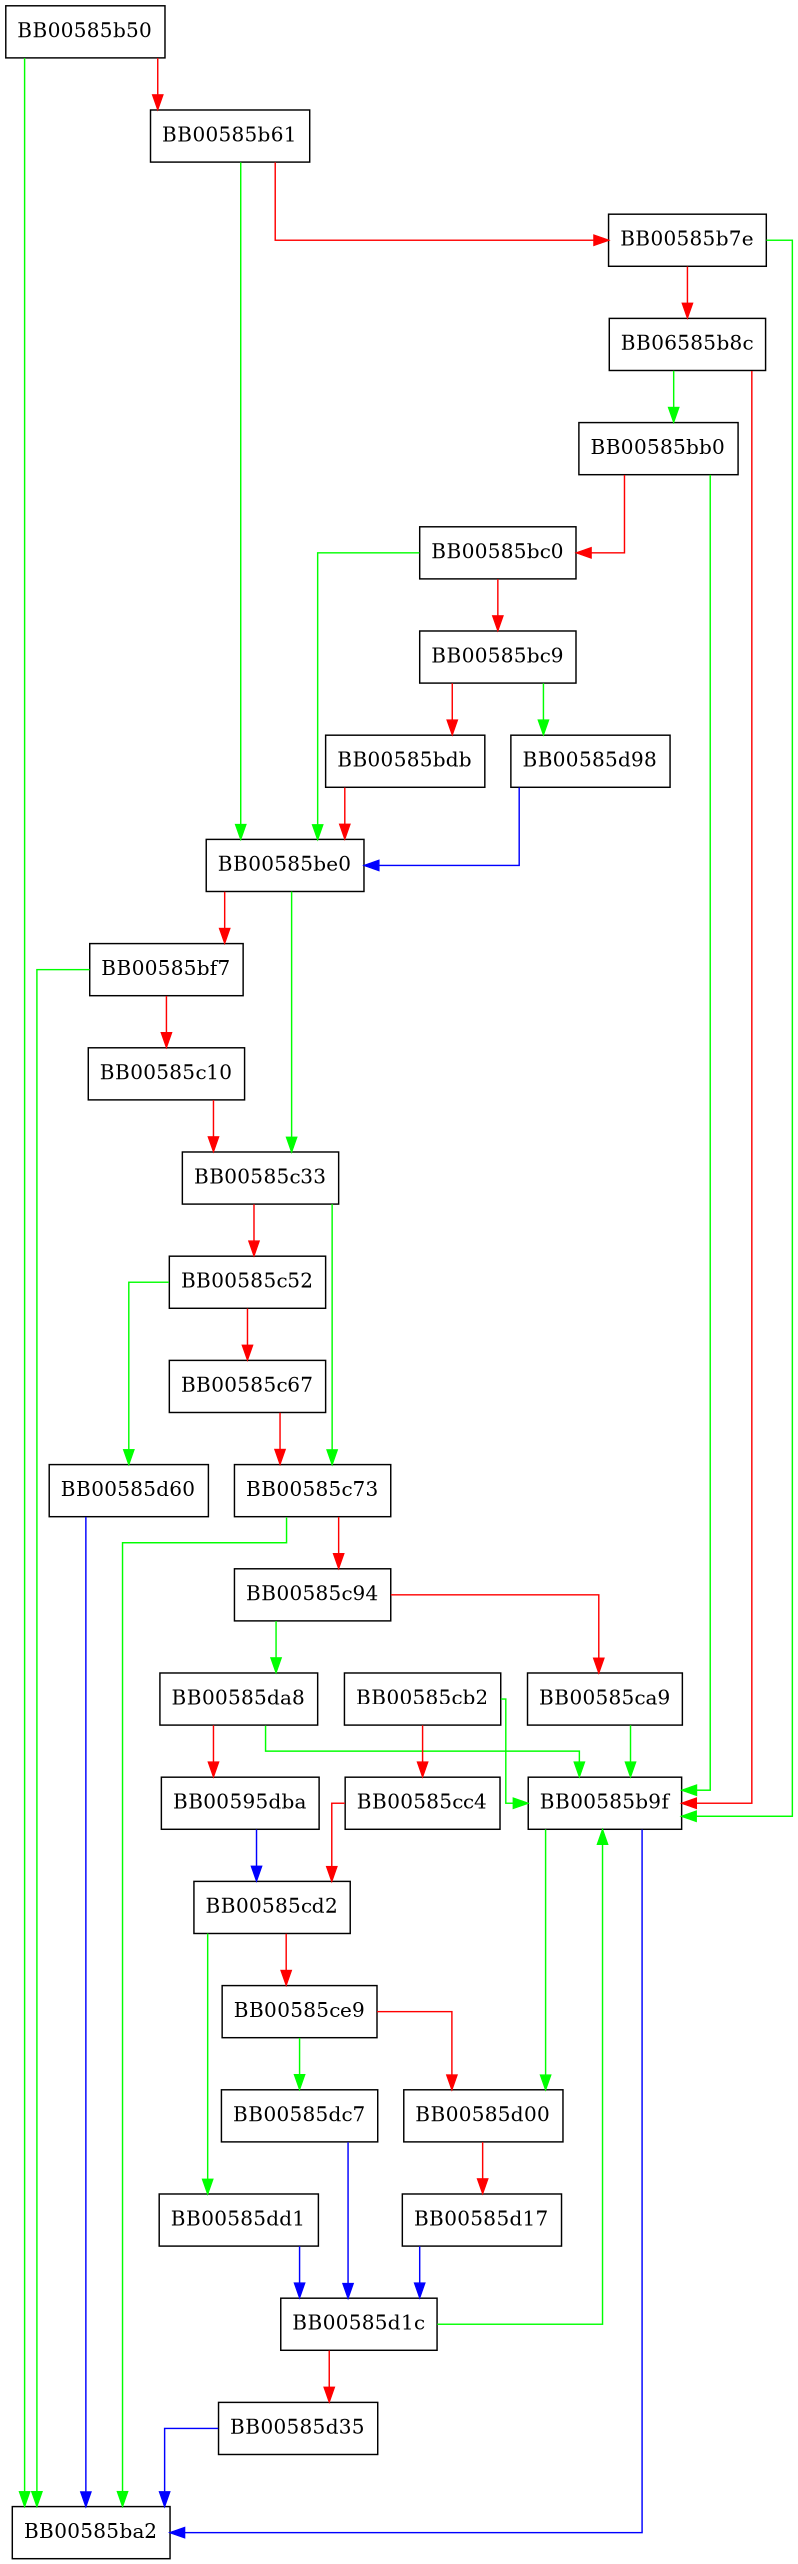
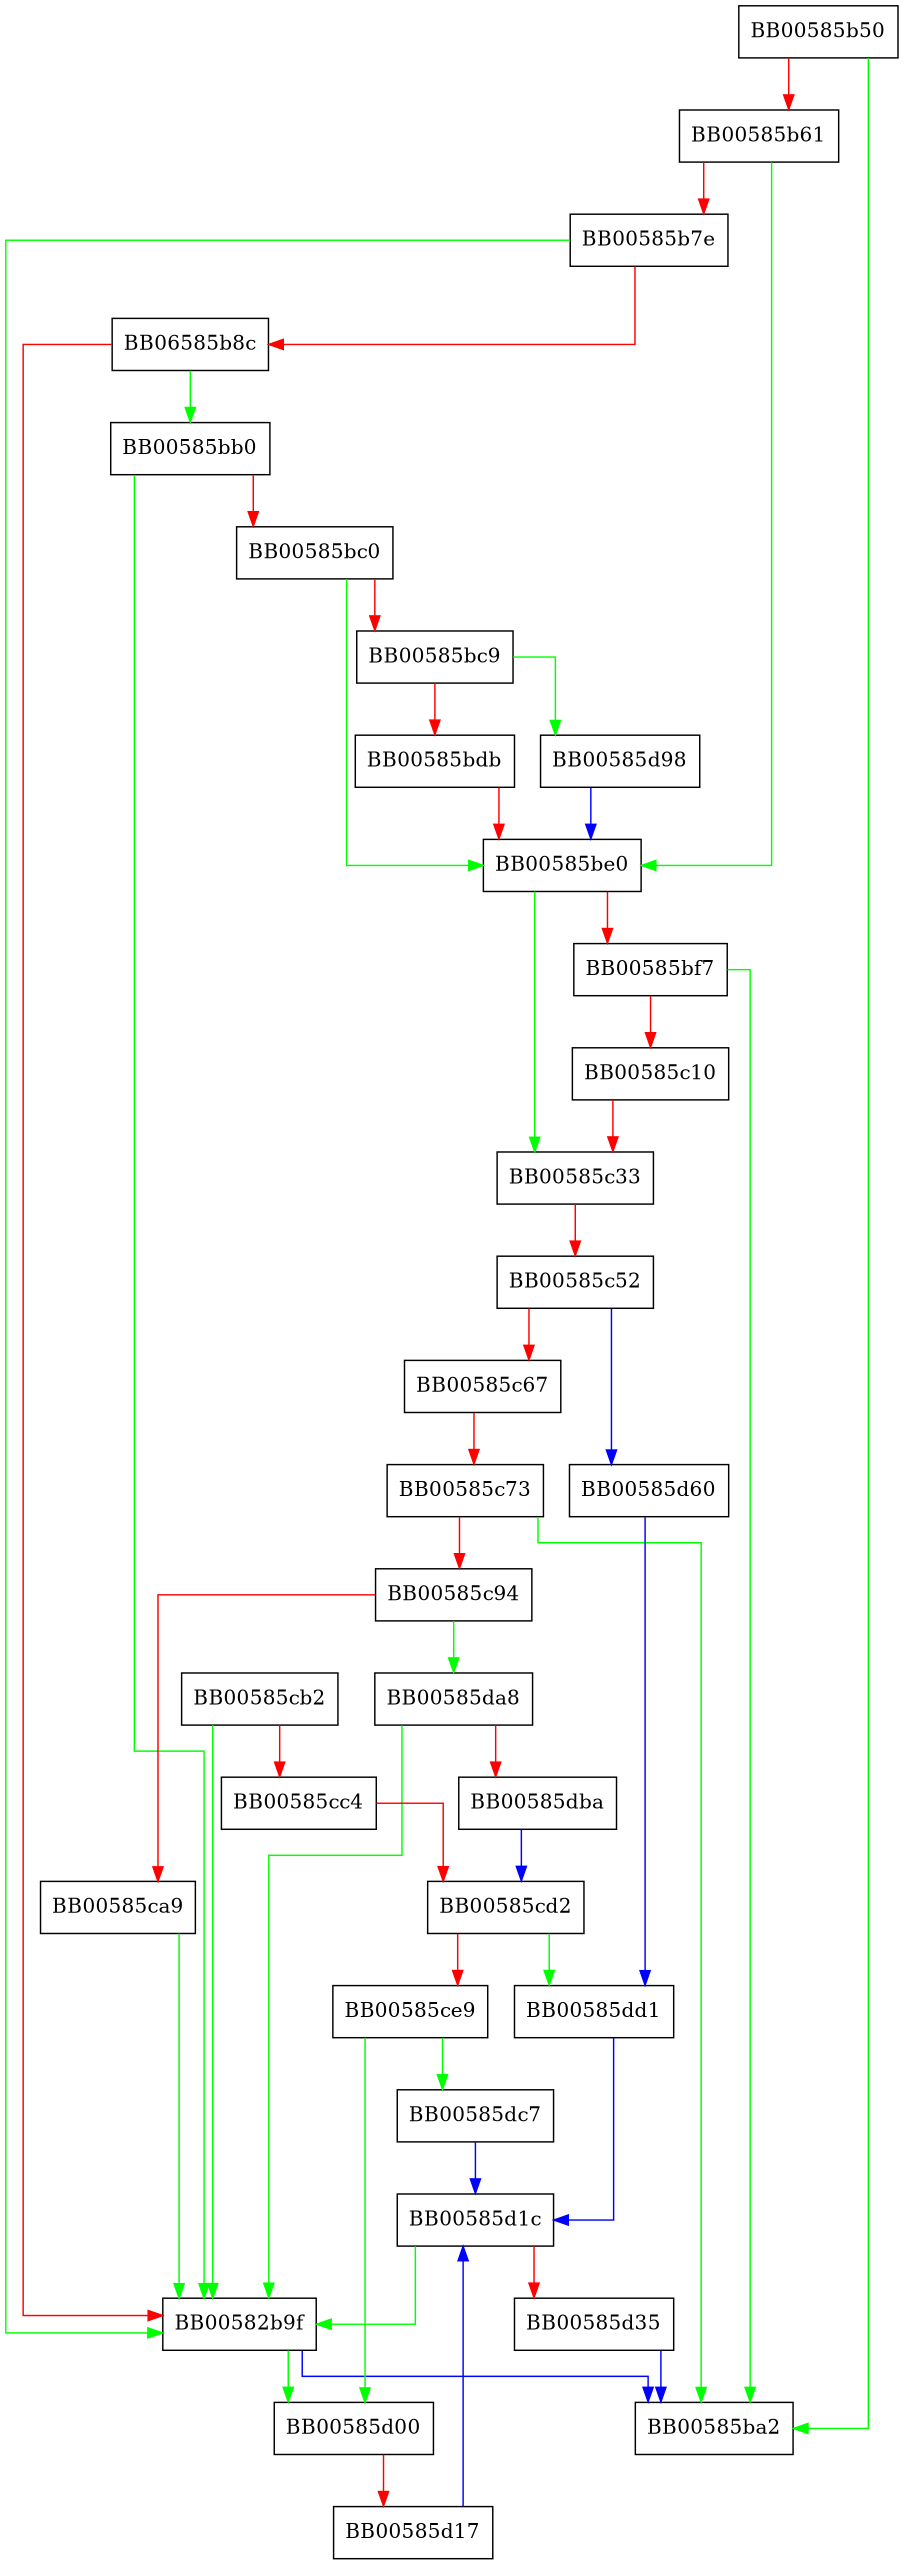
(332, 1327) -> none
(129, 1346) -> (611, 1379)
(240, 1803) -> (538, 1803)
(605, 1803) -> (240, 2324)
(86, 2004) -> (645, 1744)
(446, 2012) -> (365, 2213)
